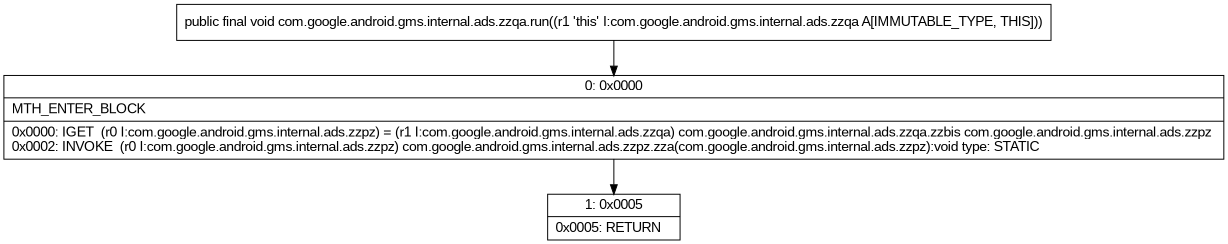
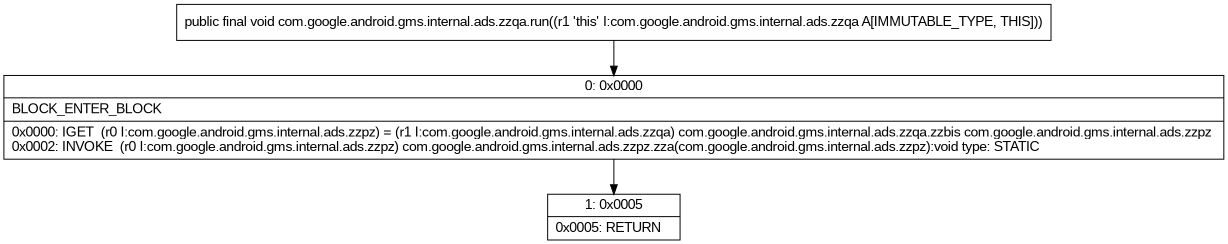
(79, 109) -> (87, 109)
